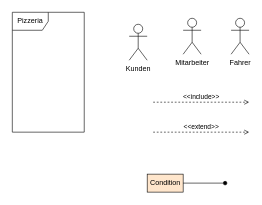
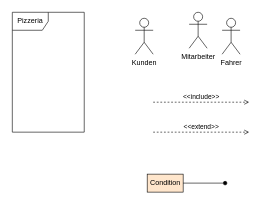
(192, 36) -> (198, 30)
(240, 36) -> (231, 36)
(138, 42) -> (144, 36)
